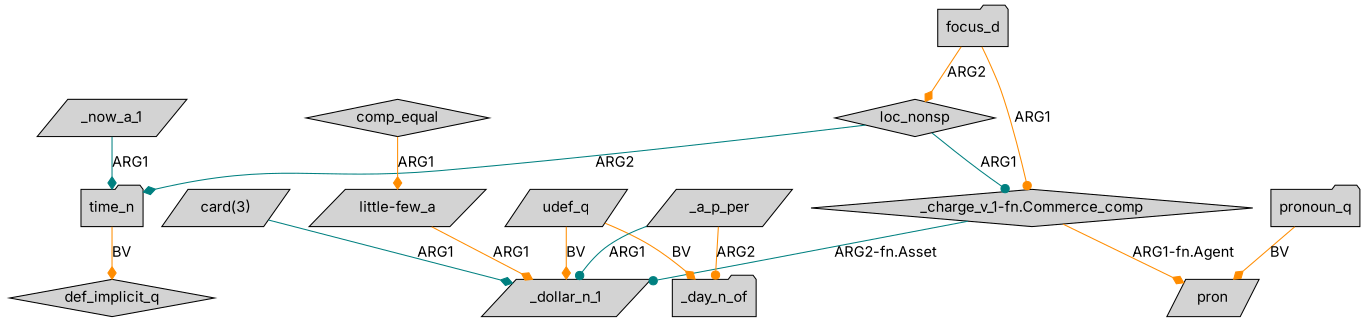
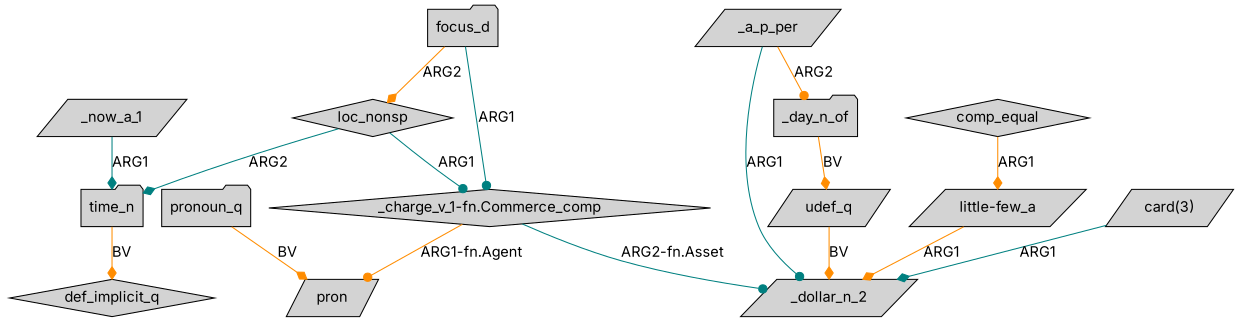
(1008, 113) -> (476, 114)
(647, 244) -> (821, 157)
(1118, 251) -> (417, 250)
(566, 298) -> (829, 298)
